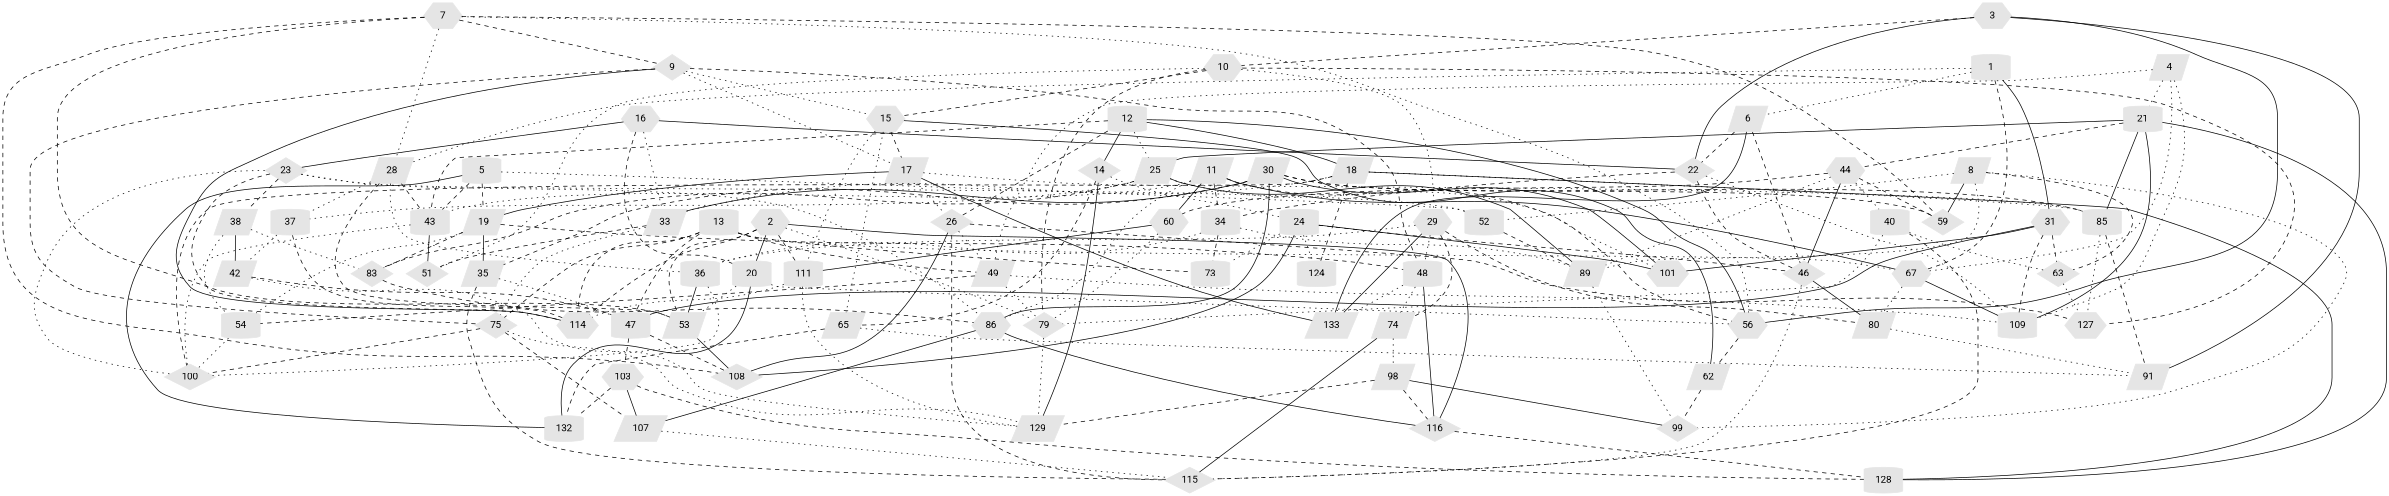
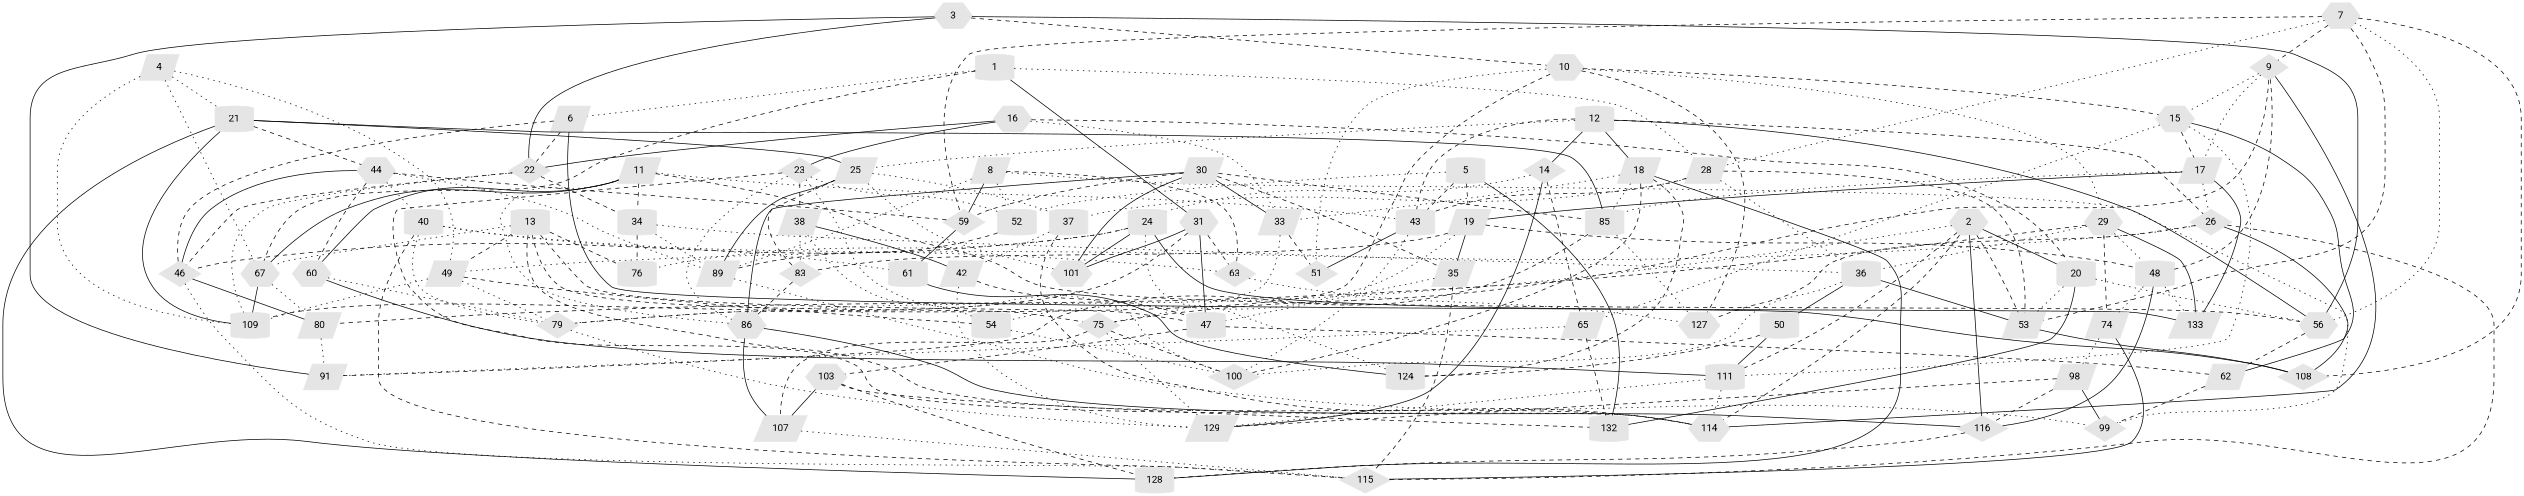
none -> (908, 274)
(1210, 274) -> (637, 274)
none -> (1779, 325)
(696, 357) -> (1742, 346)
